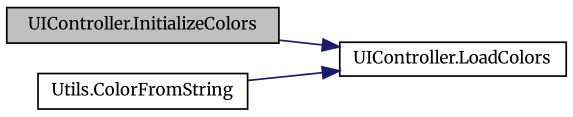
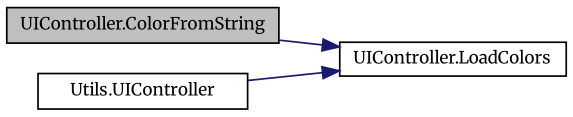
(143, 25) -> (143, 25)
(143, 91) -> (143, 91)
